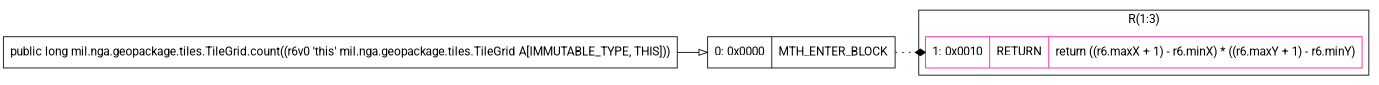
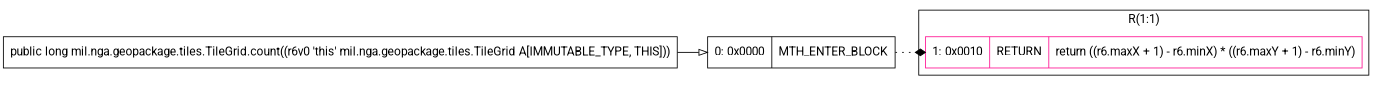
(1144, 20) -> (1144, 20)
